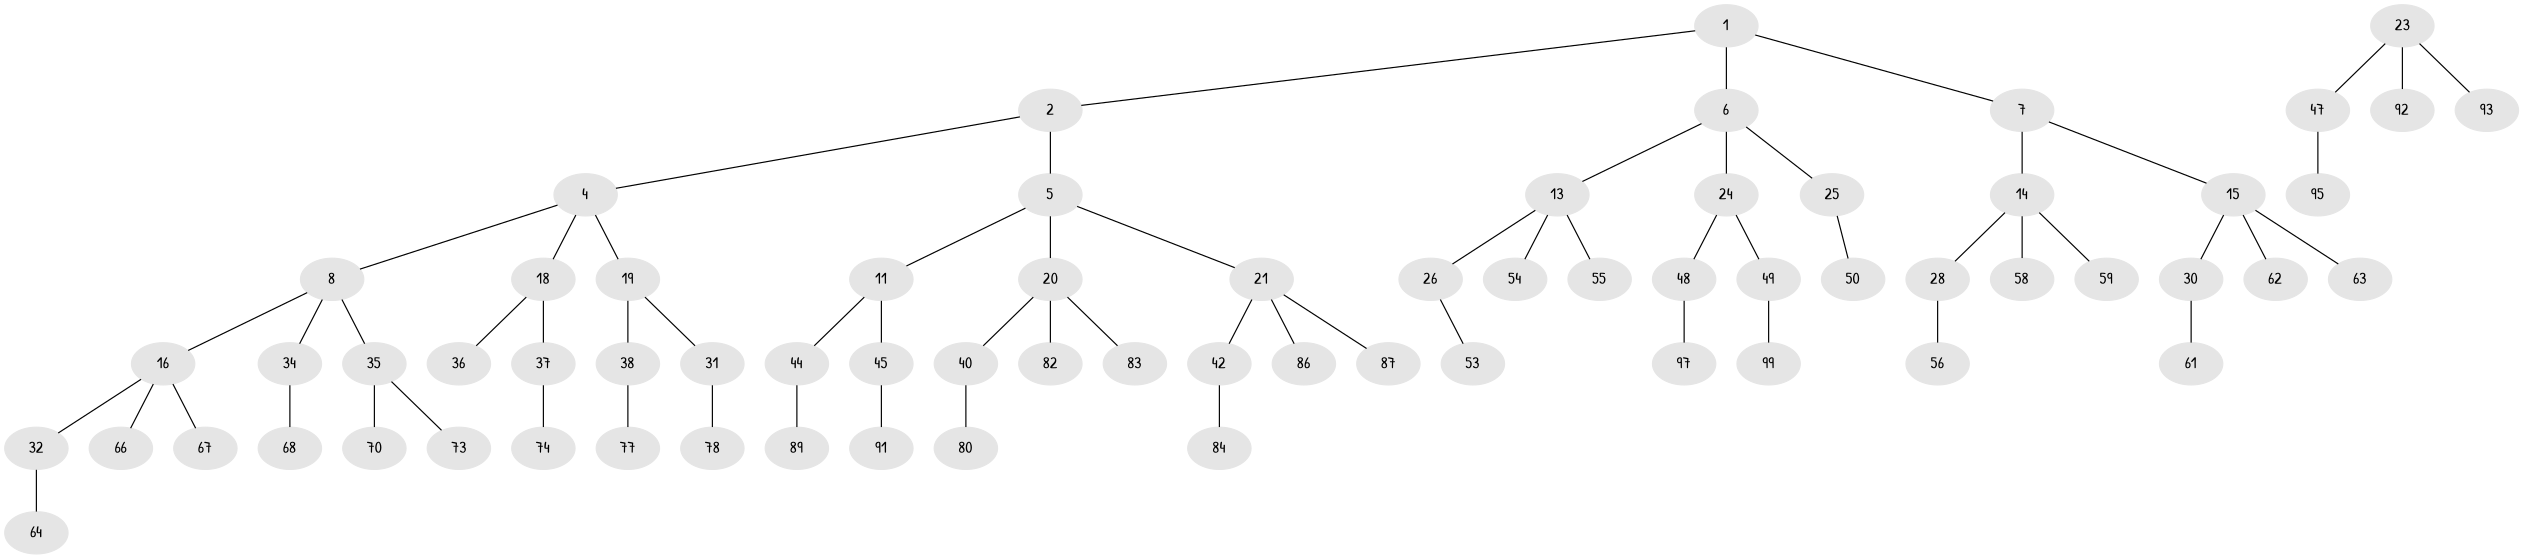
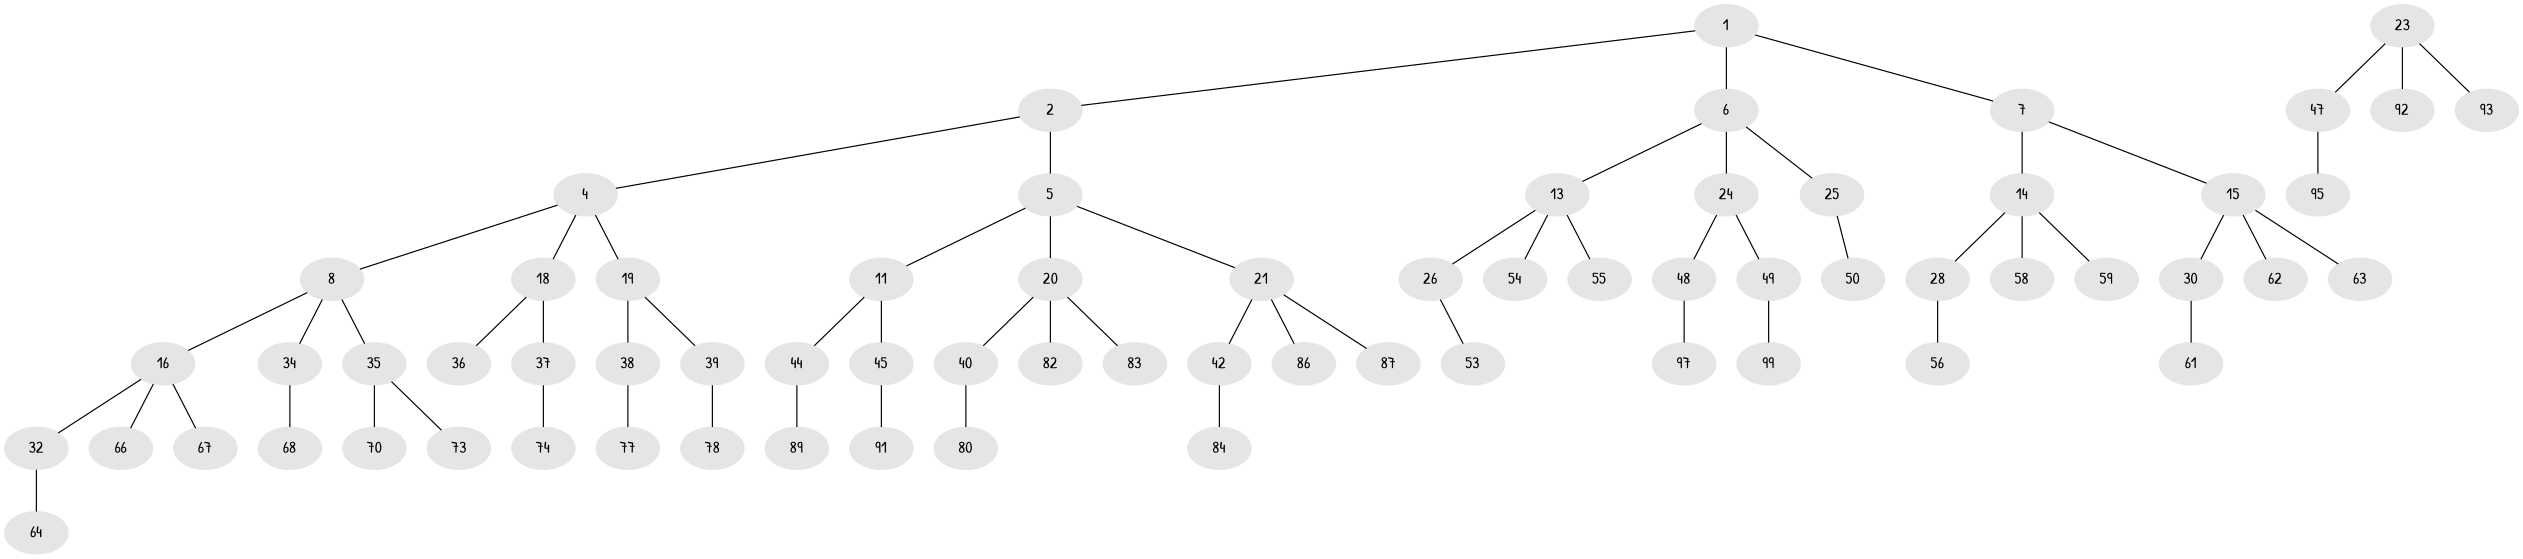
(712, 364) -> (712, 364)
